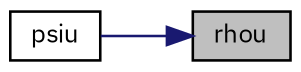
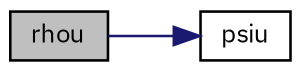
(134, 36) -> (141, 36)
